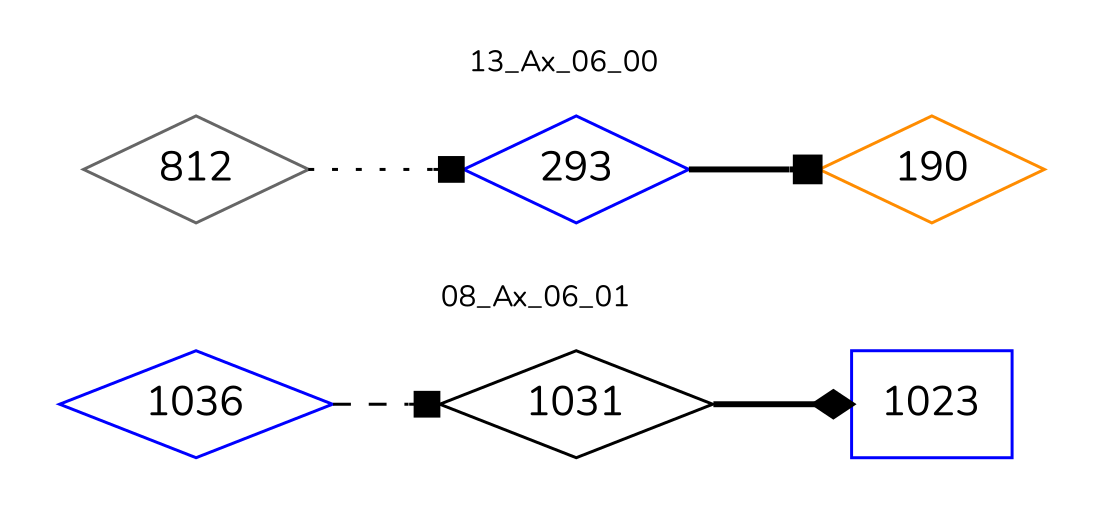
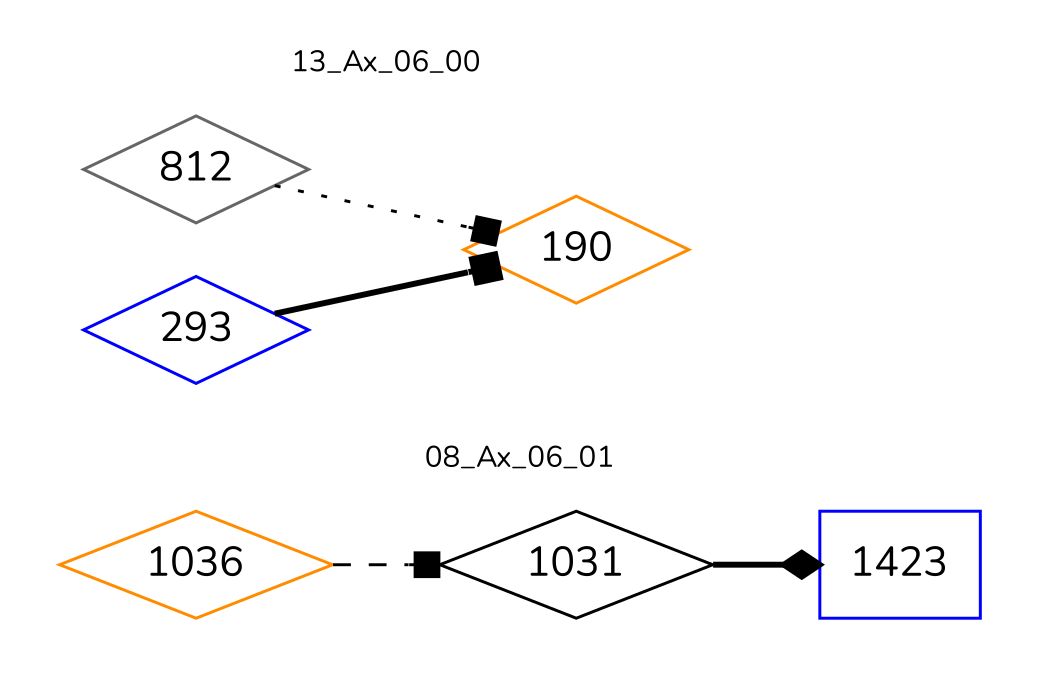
(370, 169) -> (371, 206)
(196, 404) -> (196, 565)
(932, 404) -> (900, 565)
